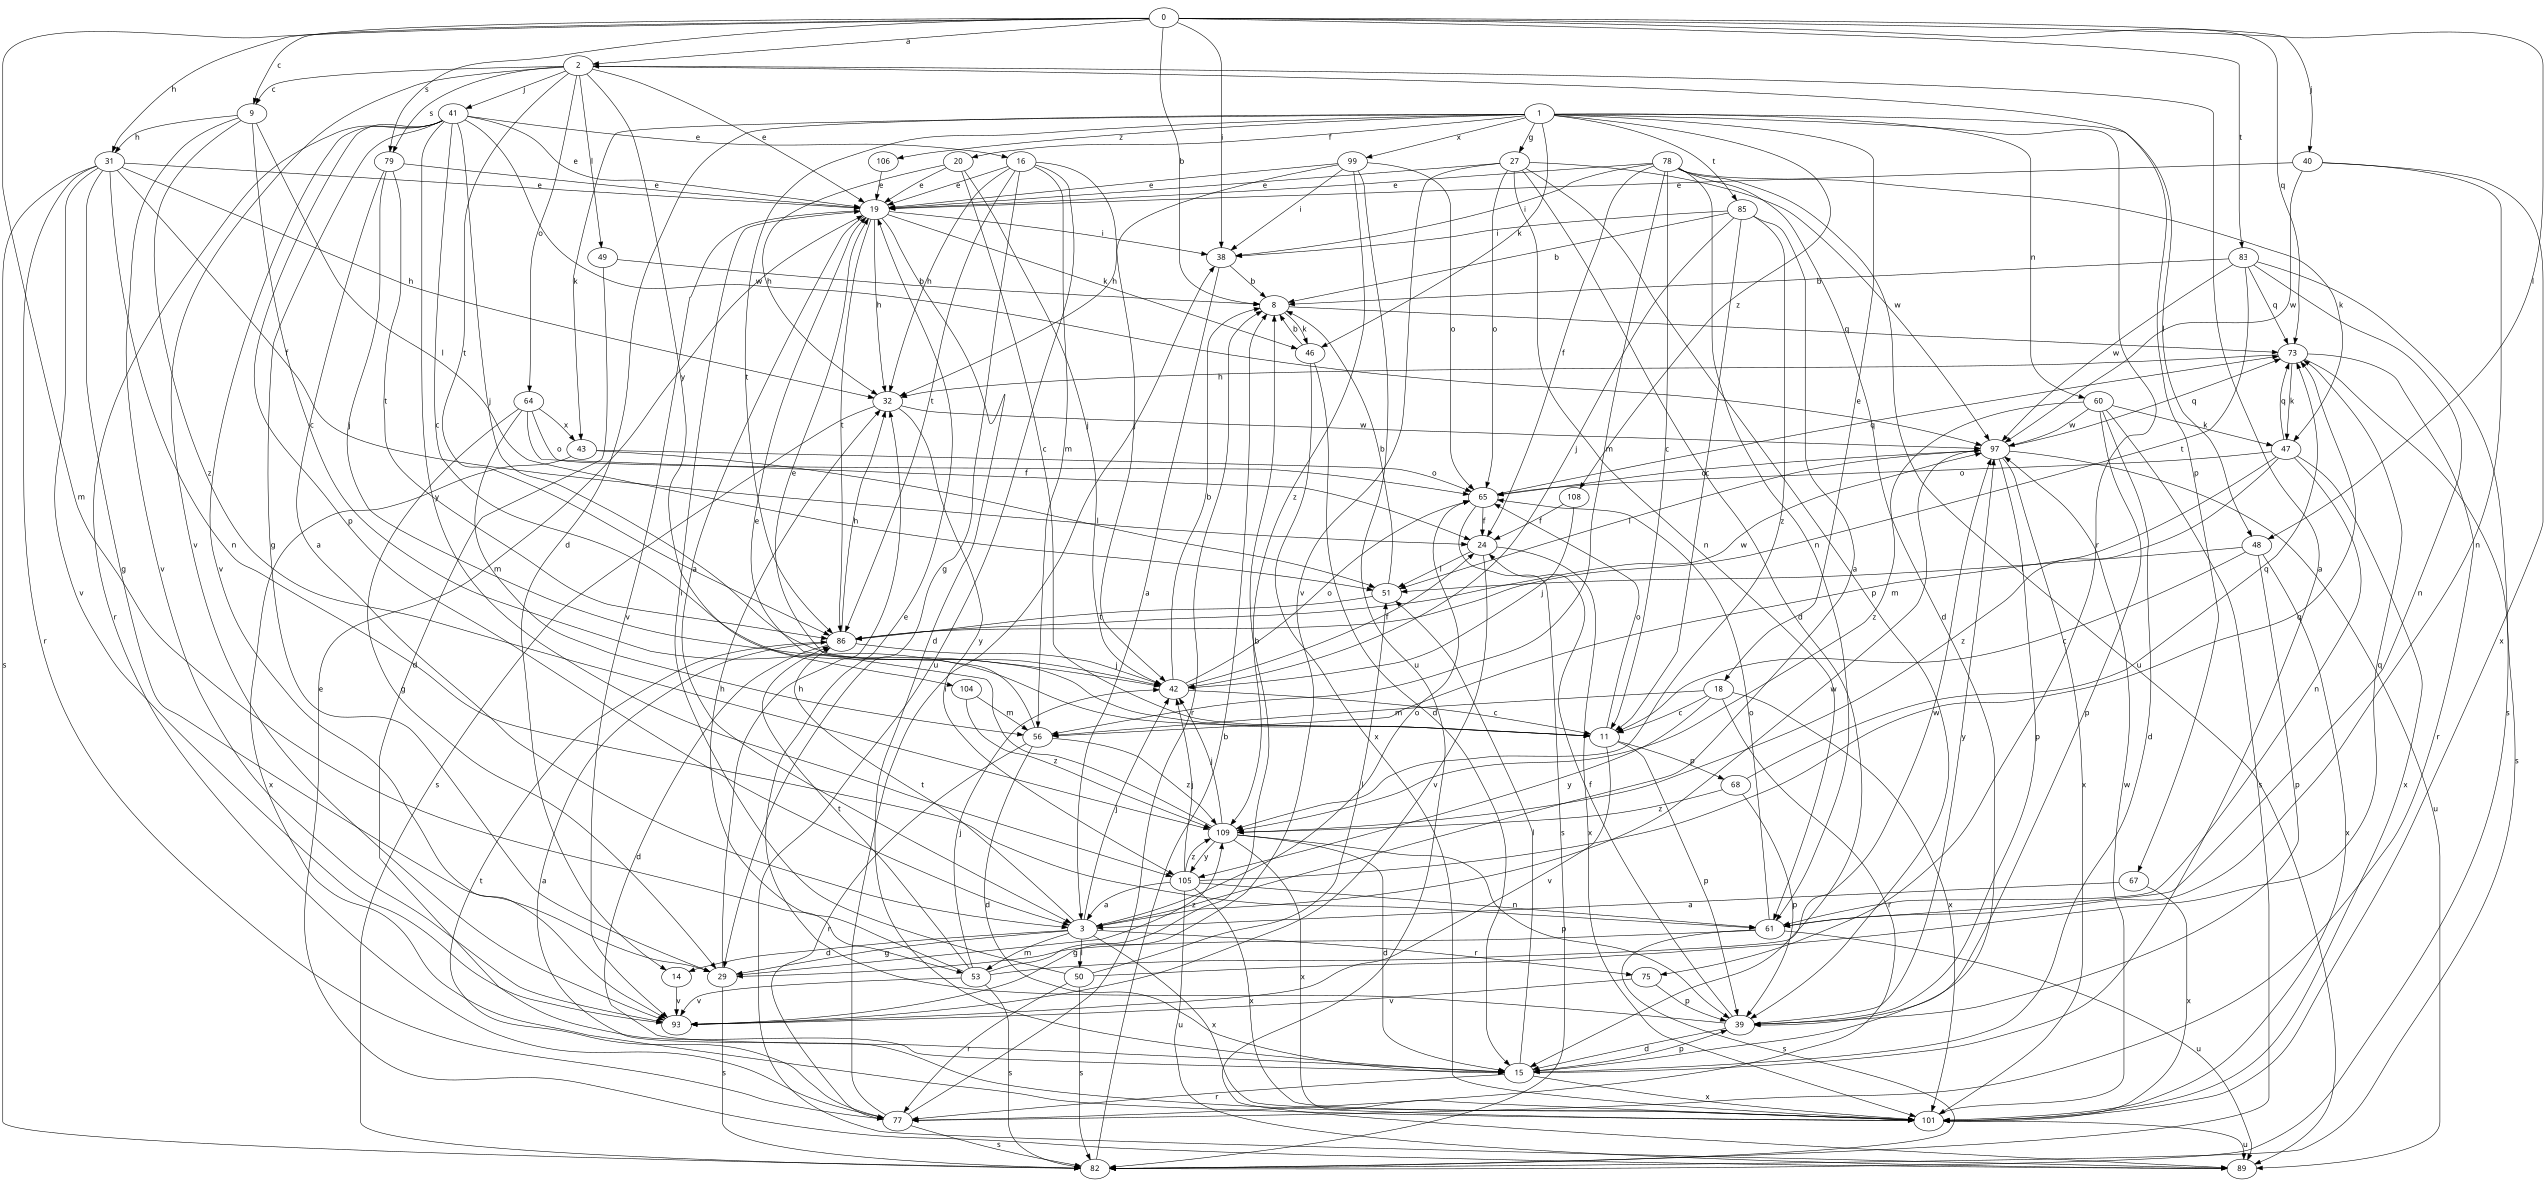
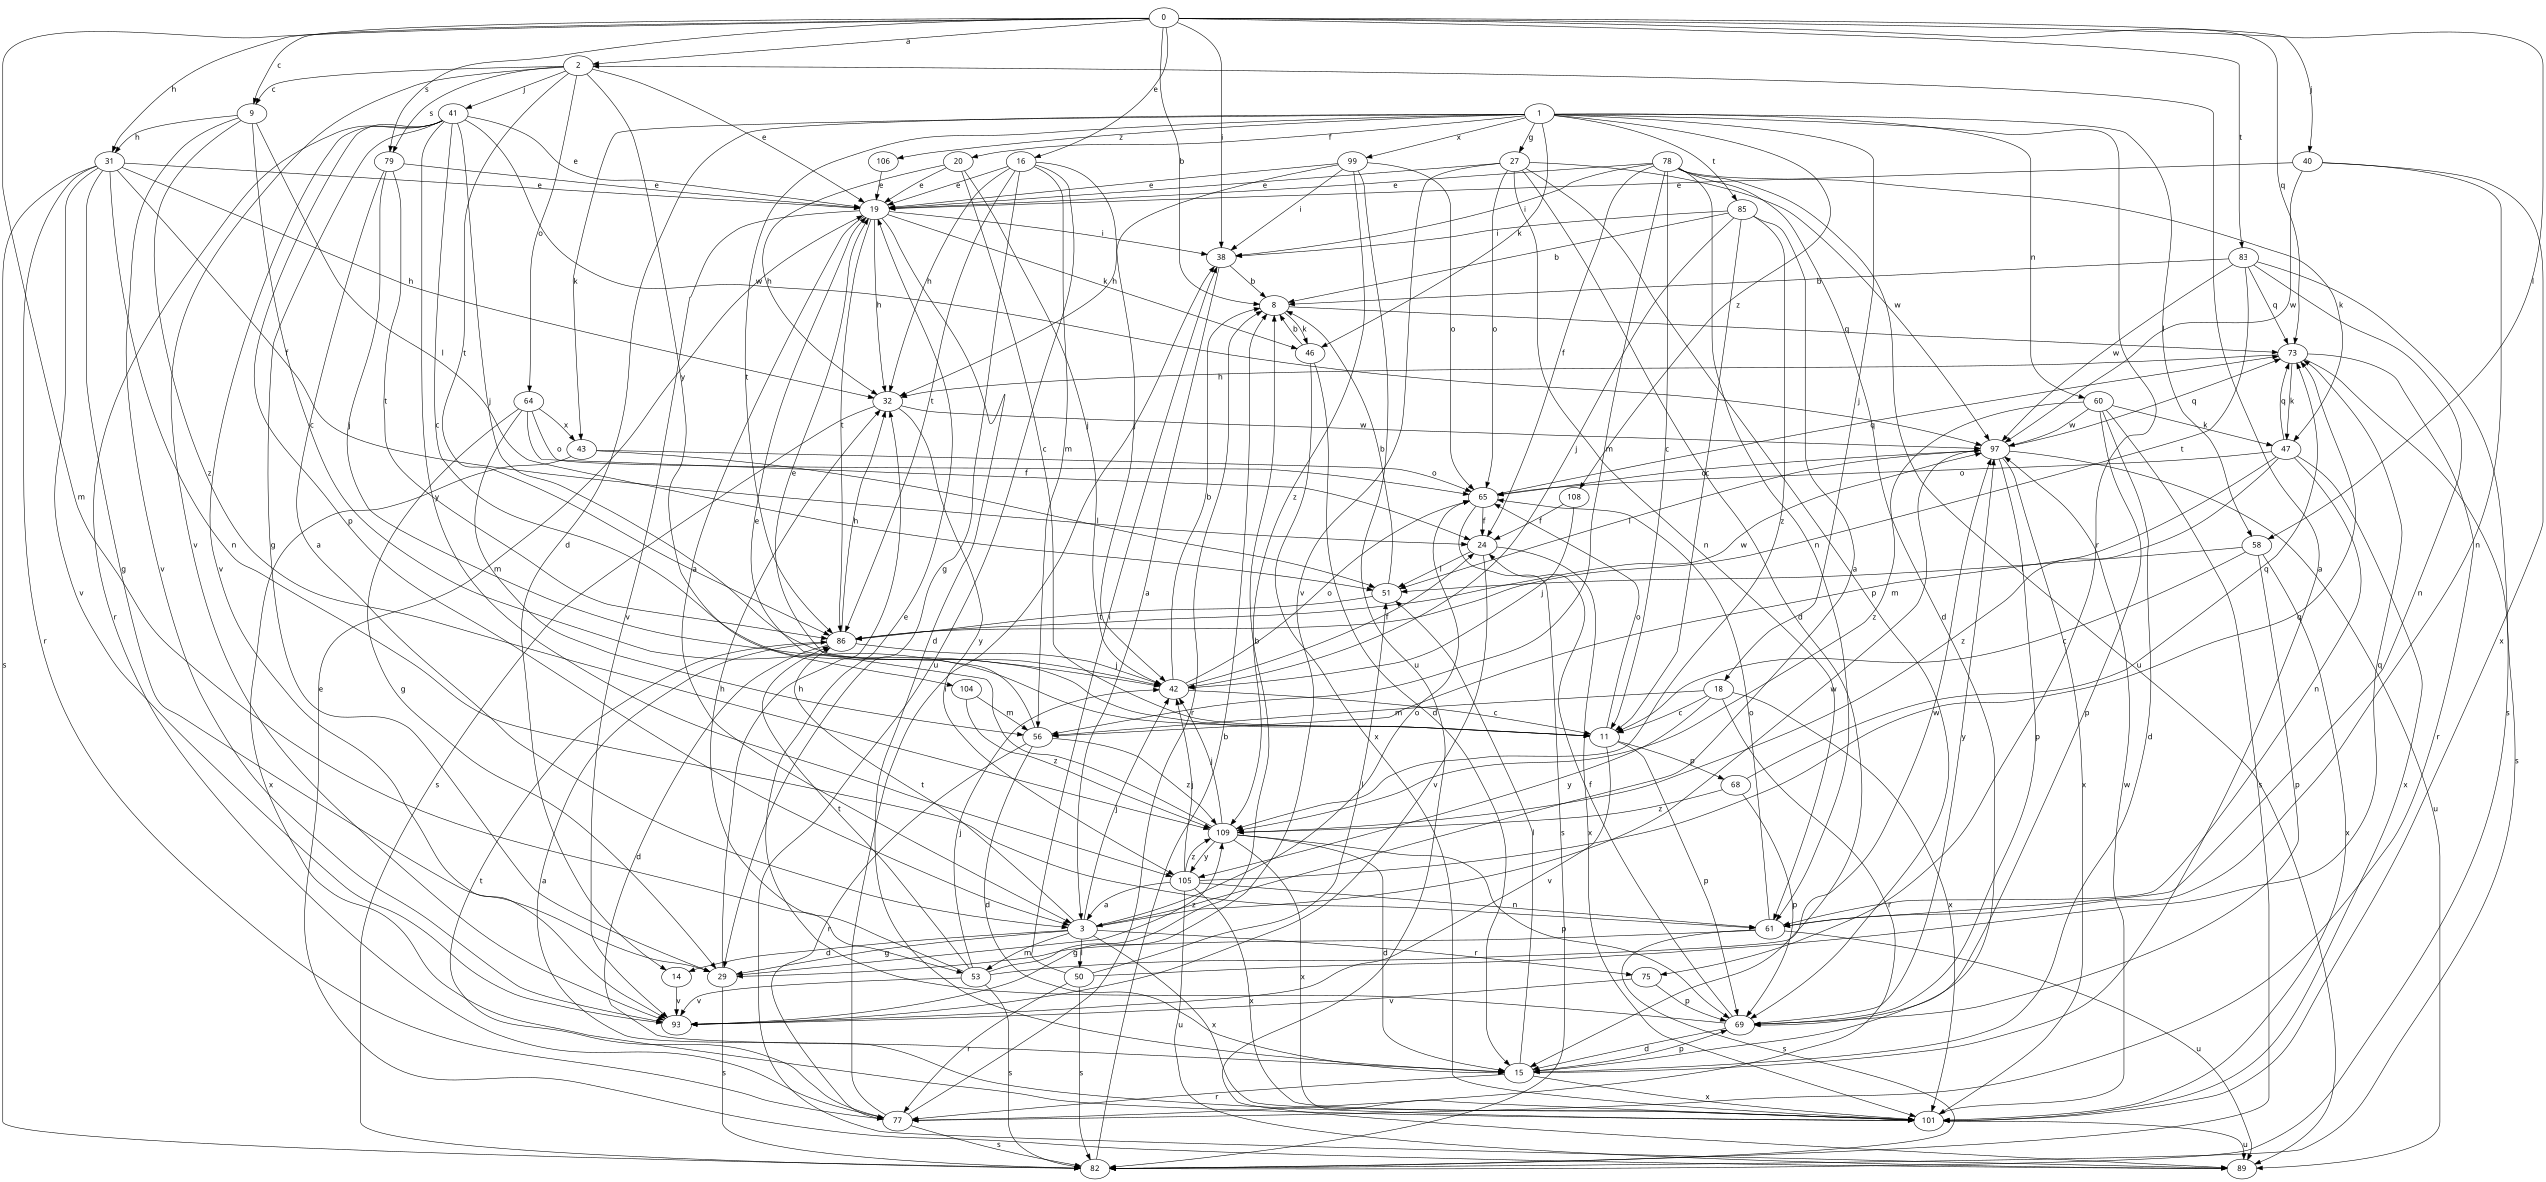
(735, 144) -> (1128, 112)
(603, 258) -> none
(1859, 402) -> (1859, 402)
(2257, 545) -> (2257, 545)
(676, 627) -> (1100, 647)
(2134, 881) -> none
(1740, 1025) -> (1740, 1025)
